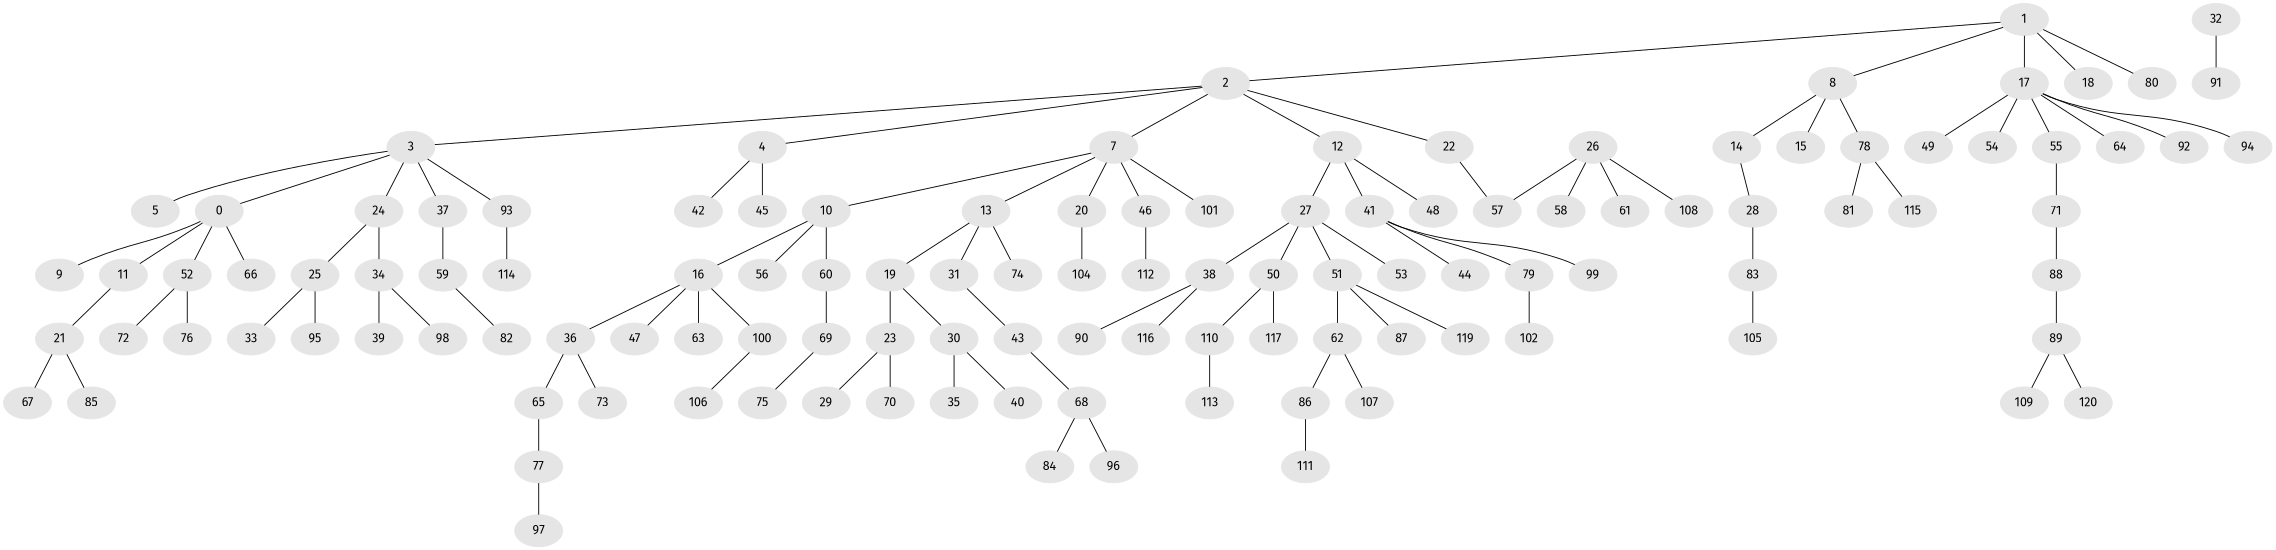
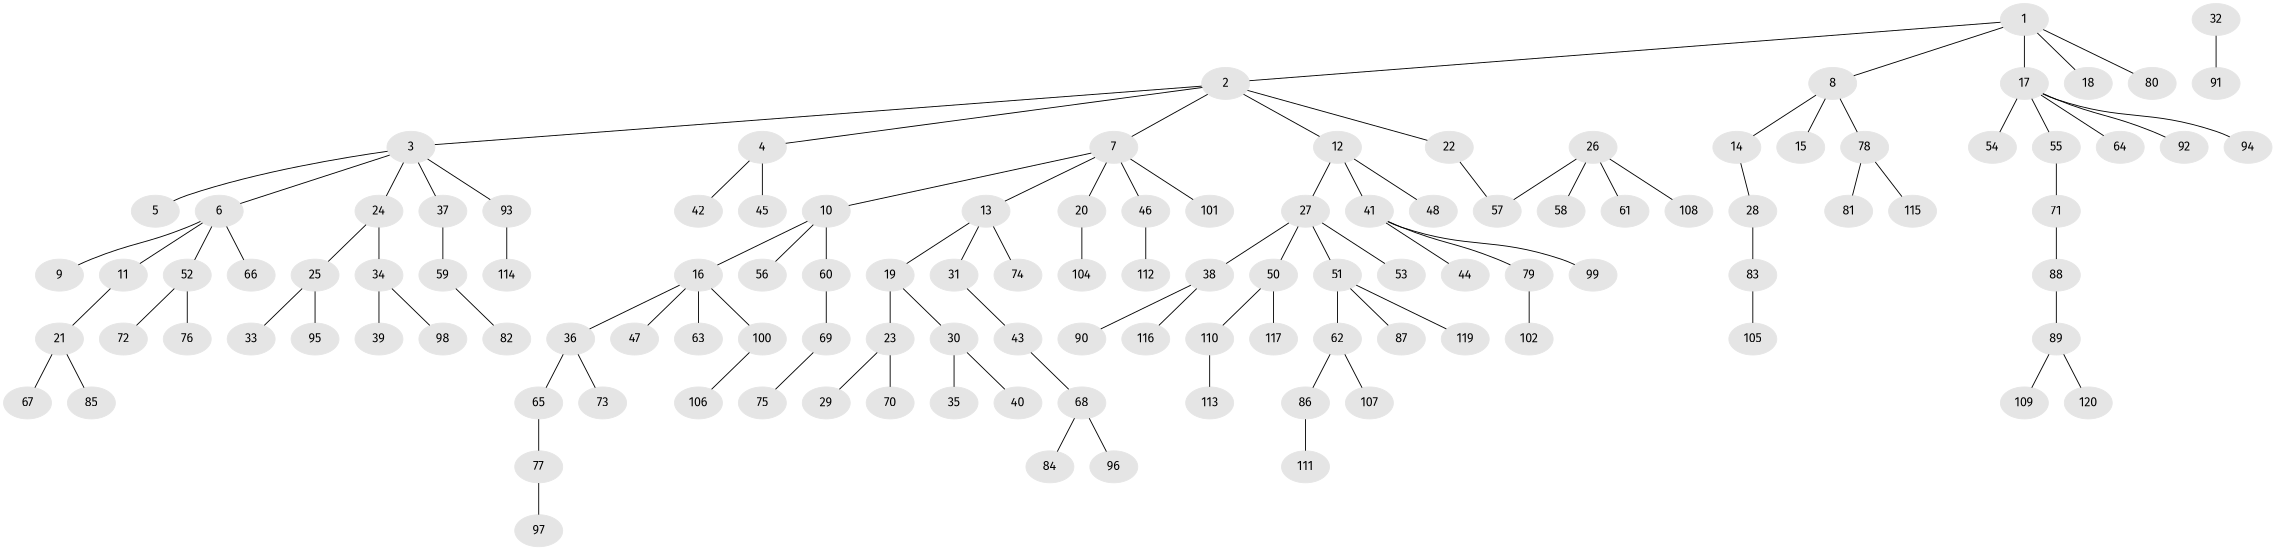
(1929, 147) -> none
(219, 211) -> (219, 211)
